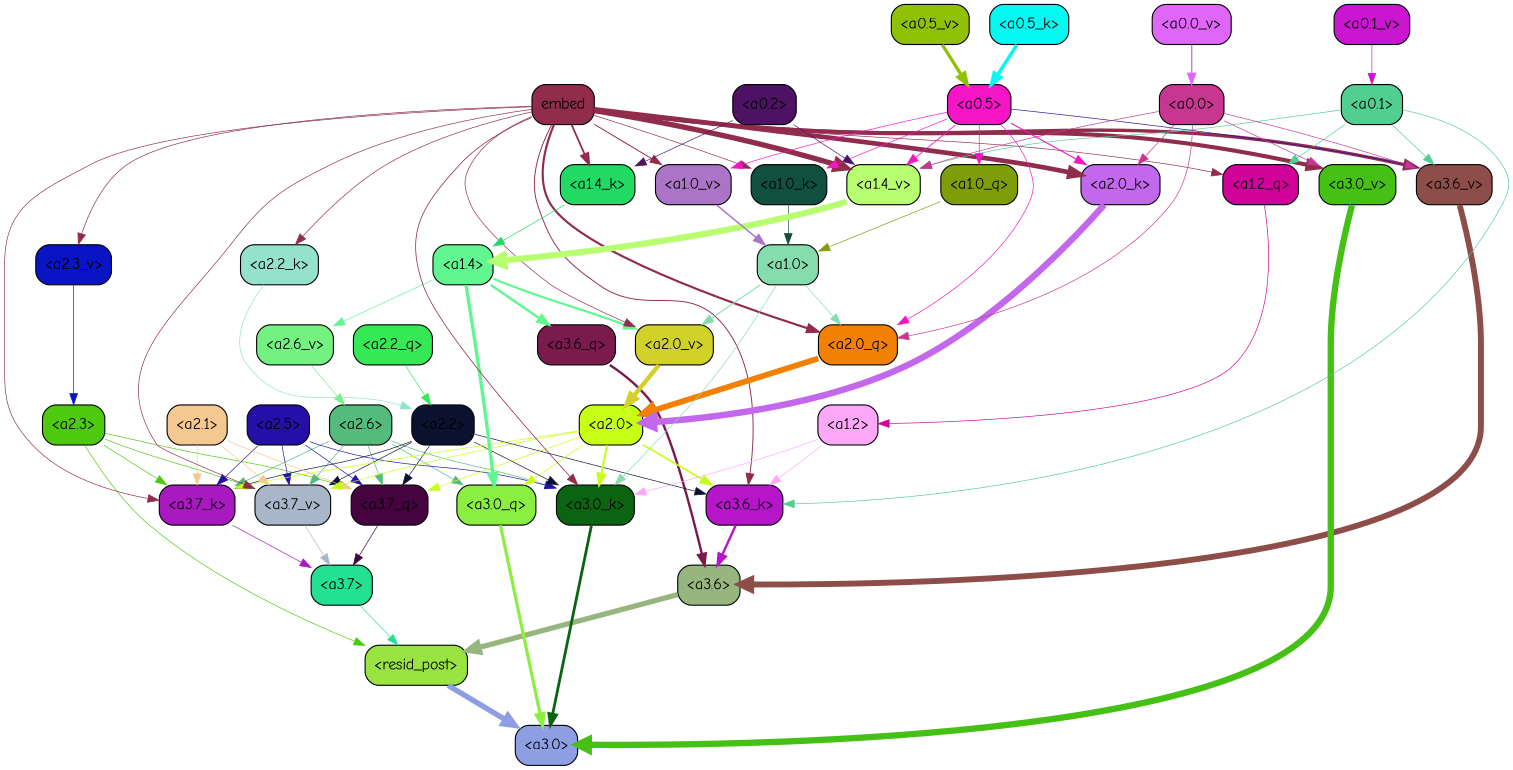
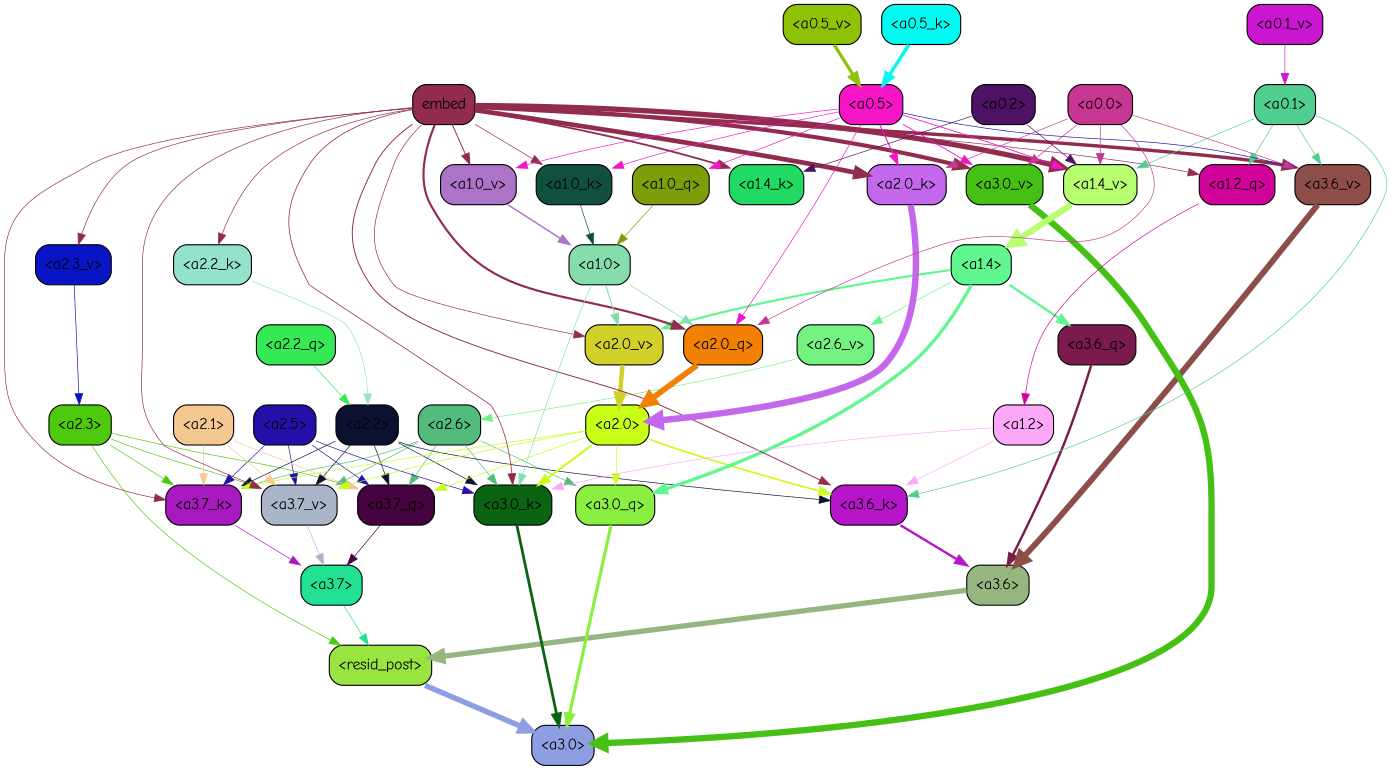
(1192, 24) -> none
none -> (933, 142)
(534, 223) -> none
